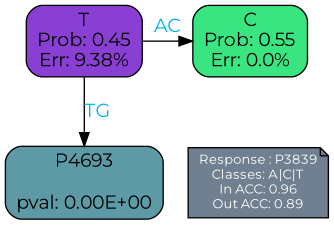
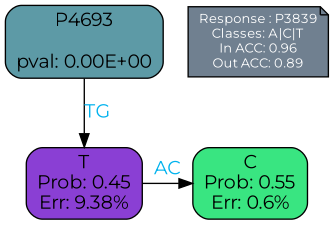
(250, 41) -> (250, 183)
(84, 105) -> (84, 106)
